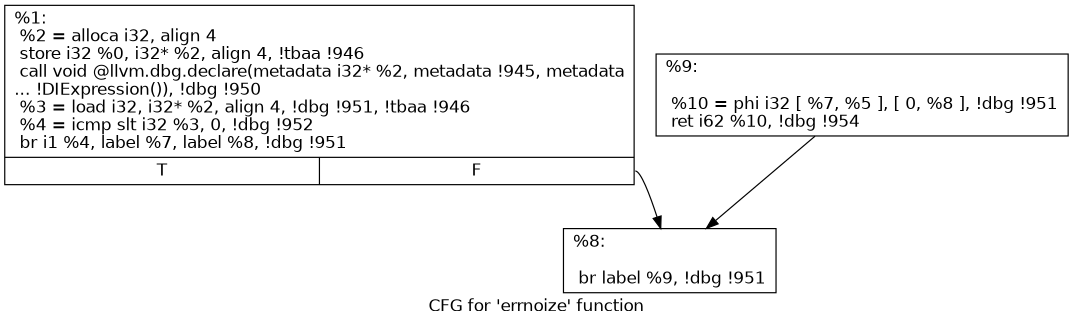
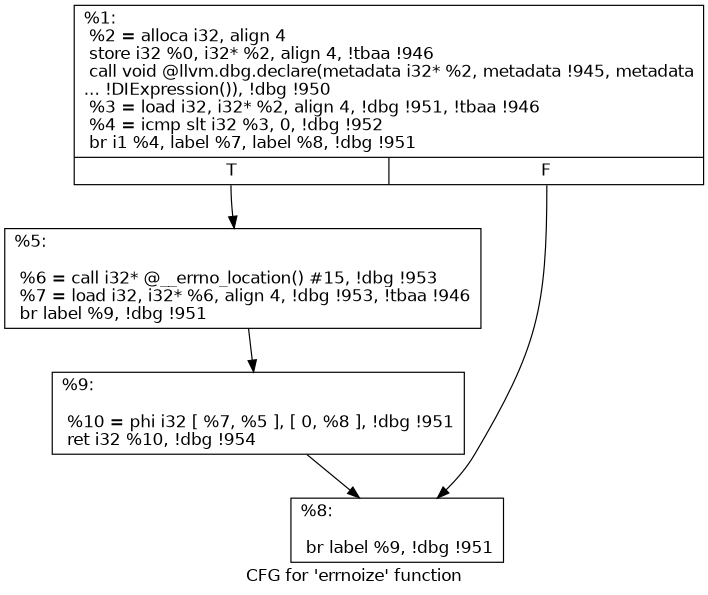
(763, 122) -> (159, 440)
none -> (243, 278)
